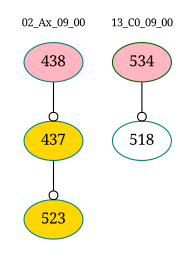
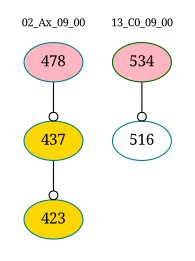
(53, 62) -> (53, 62)
(142, 141) -> (142, 141)
(53, 219) -> (53, 219)
